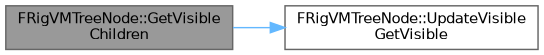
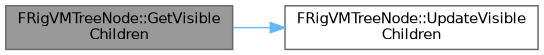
(412, 28) -> (412, 28)
